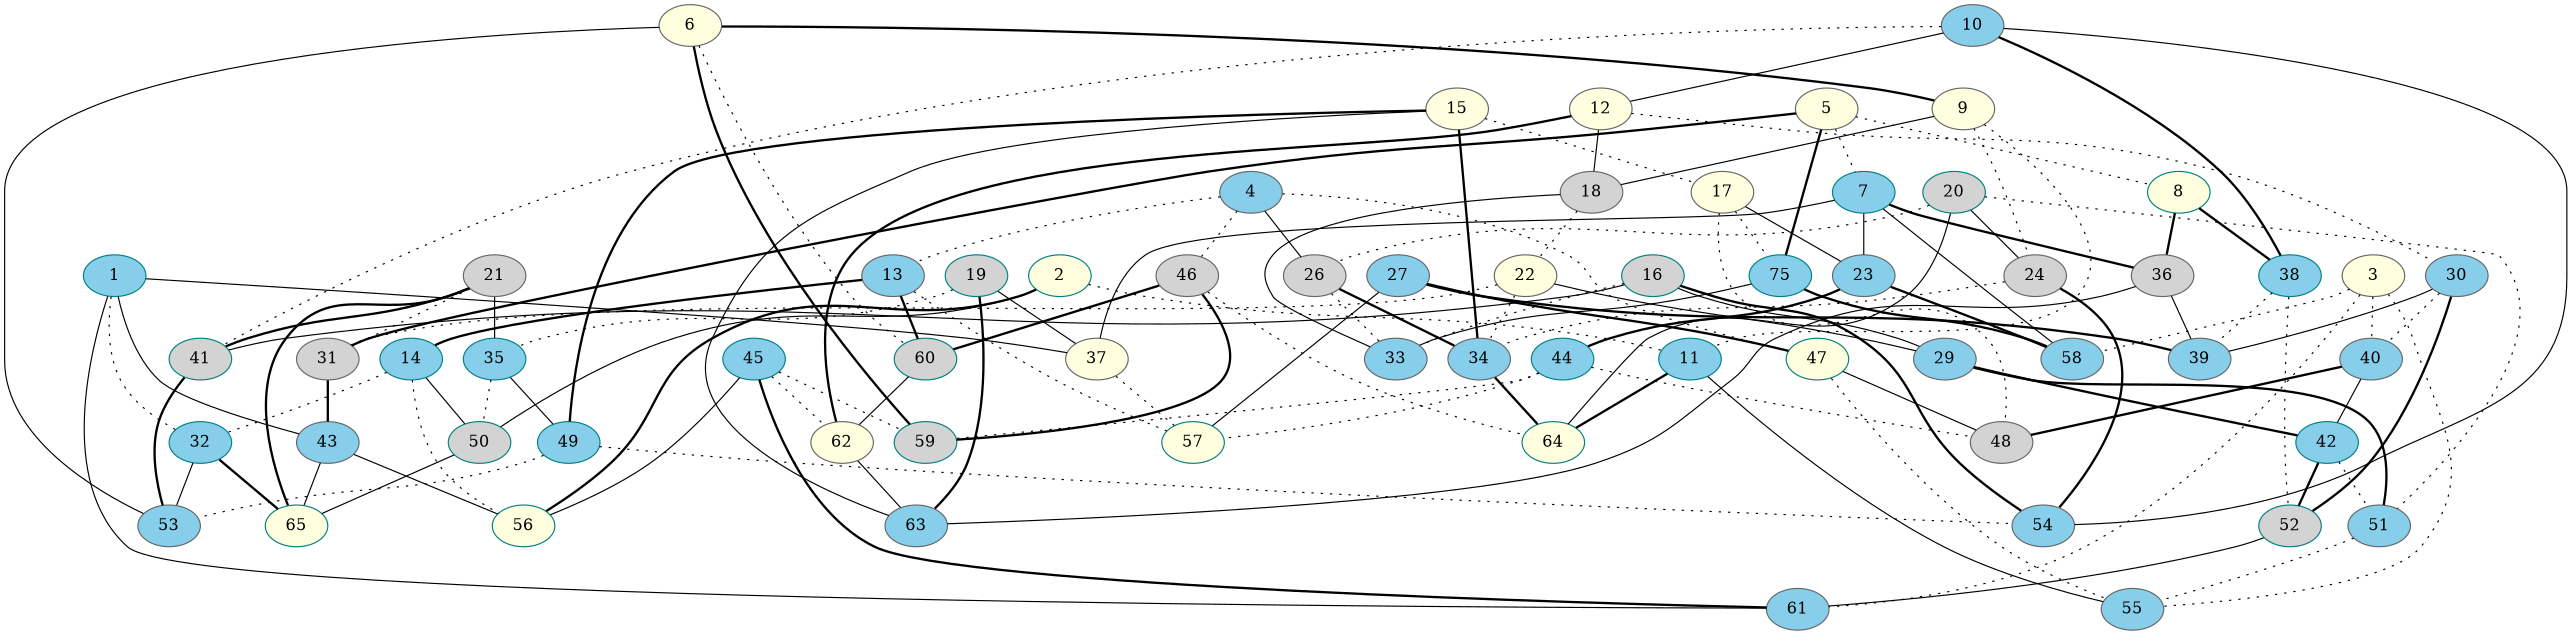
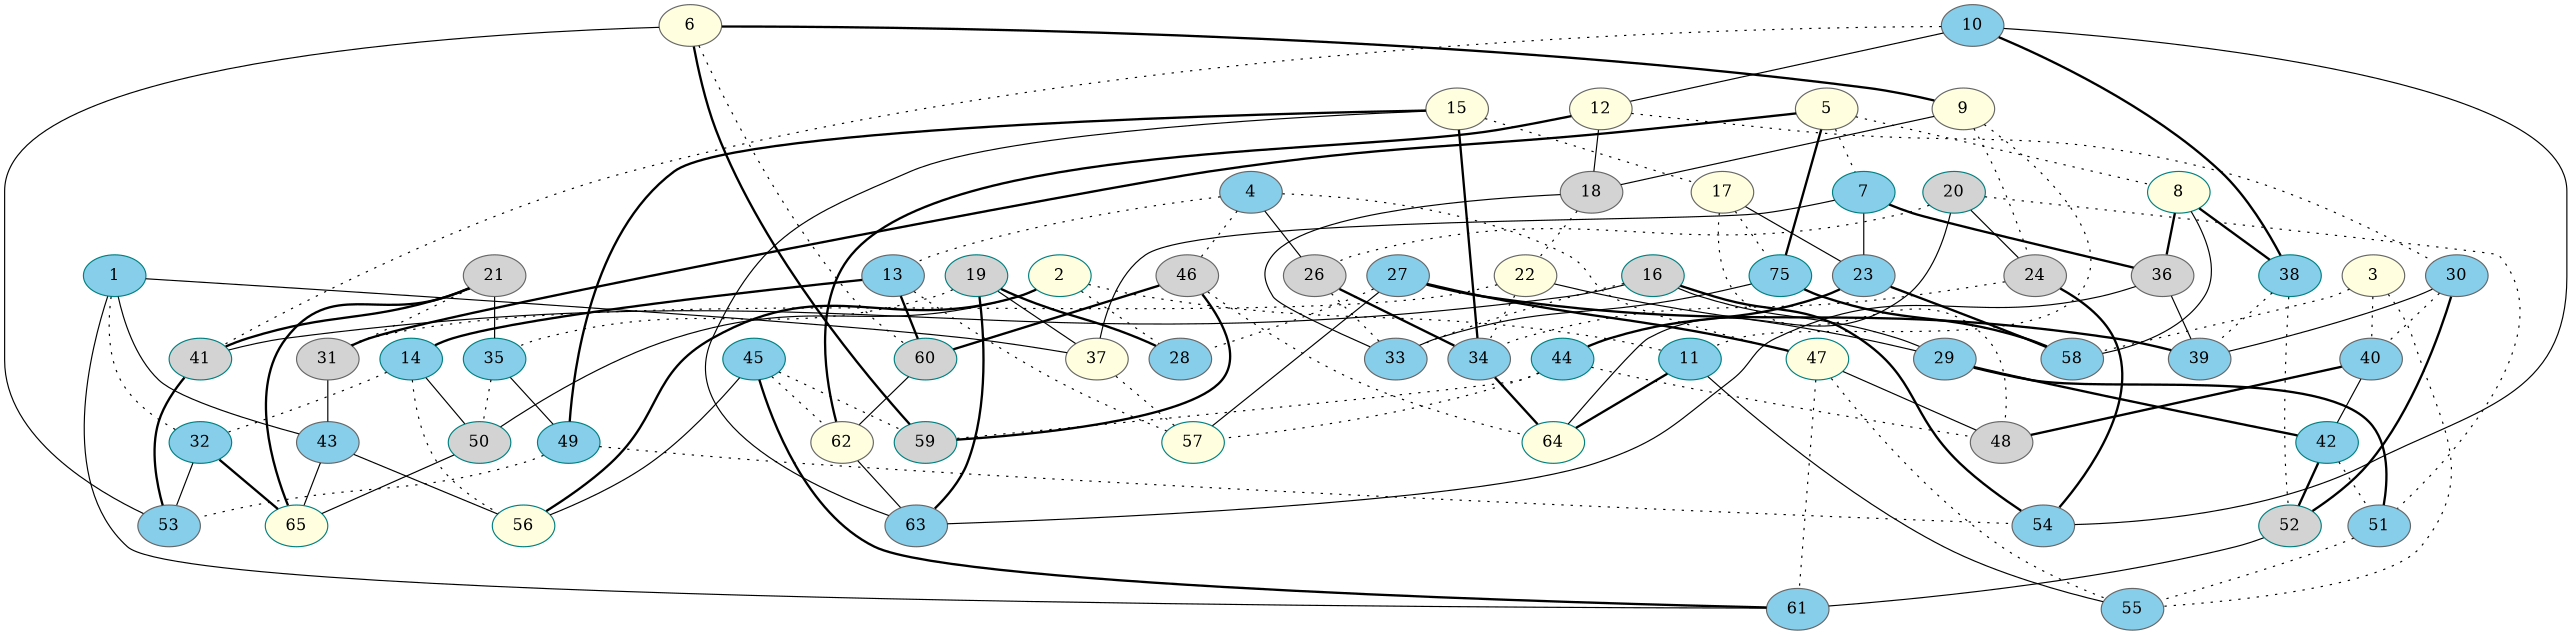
(1968, 276) -> (2195, 308)
none -> (1180, 359)
(328, 404) -> (328, 404)
(2145, 509) -> (1808, 484)
